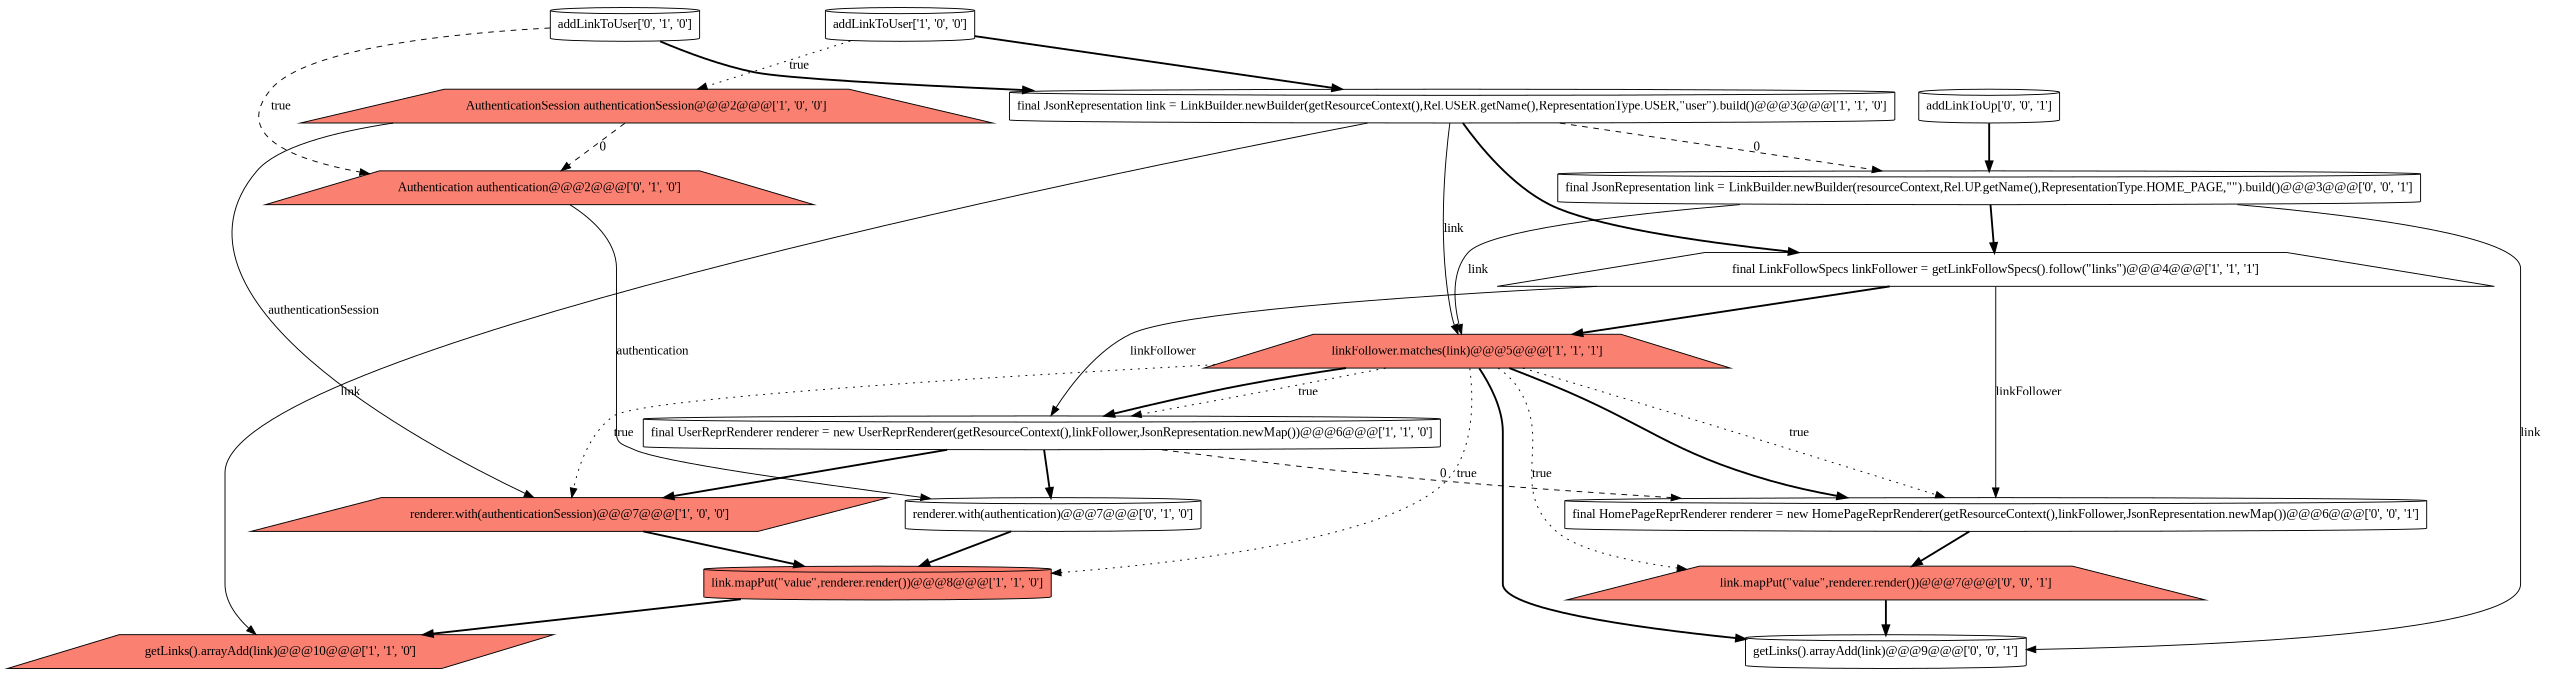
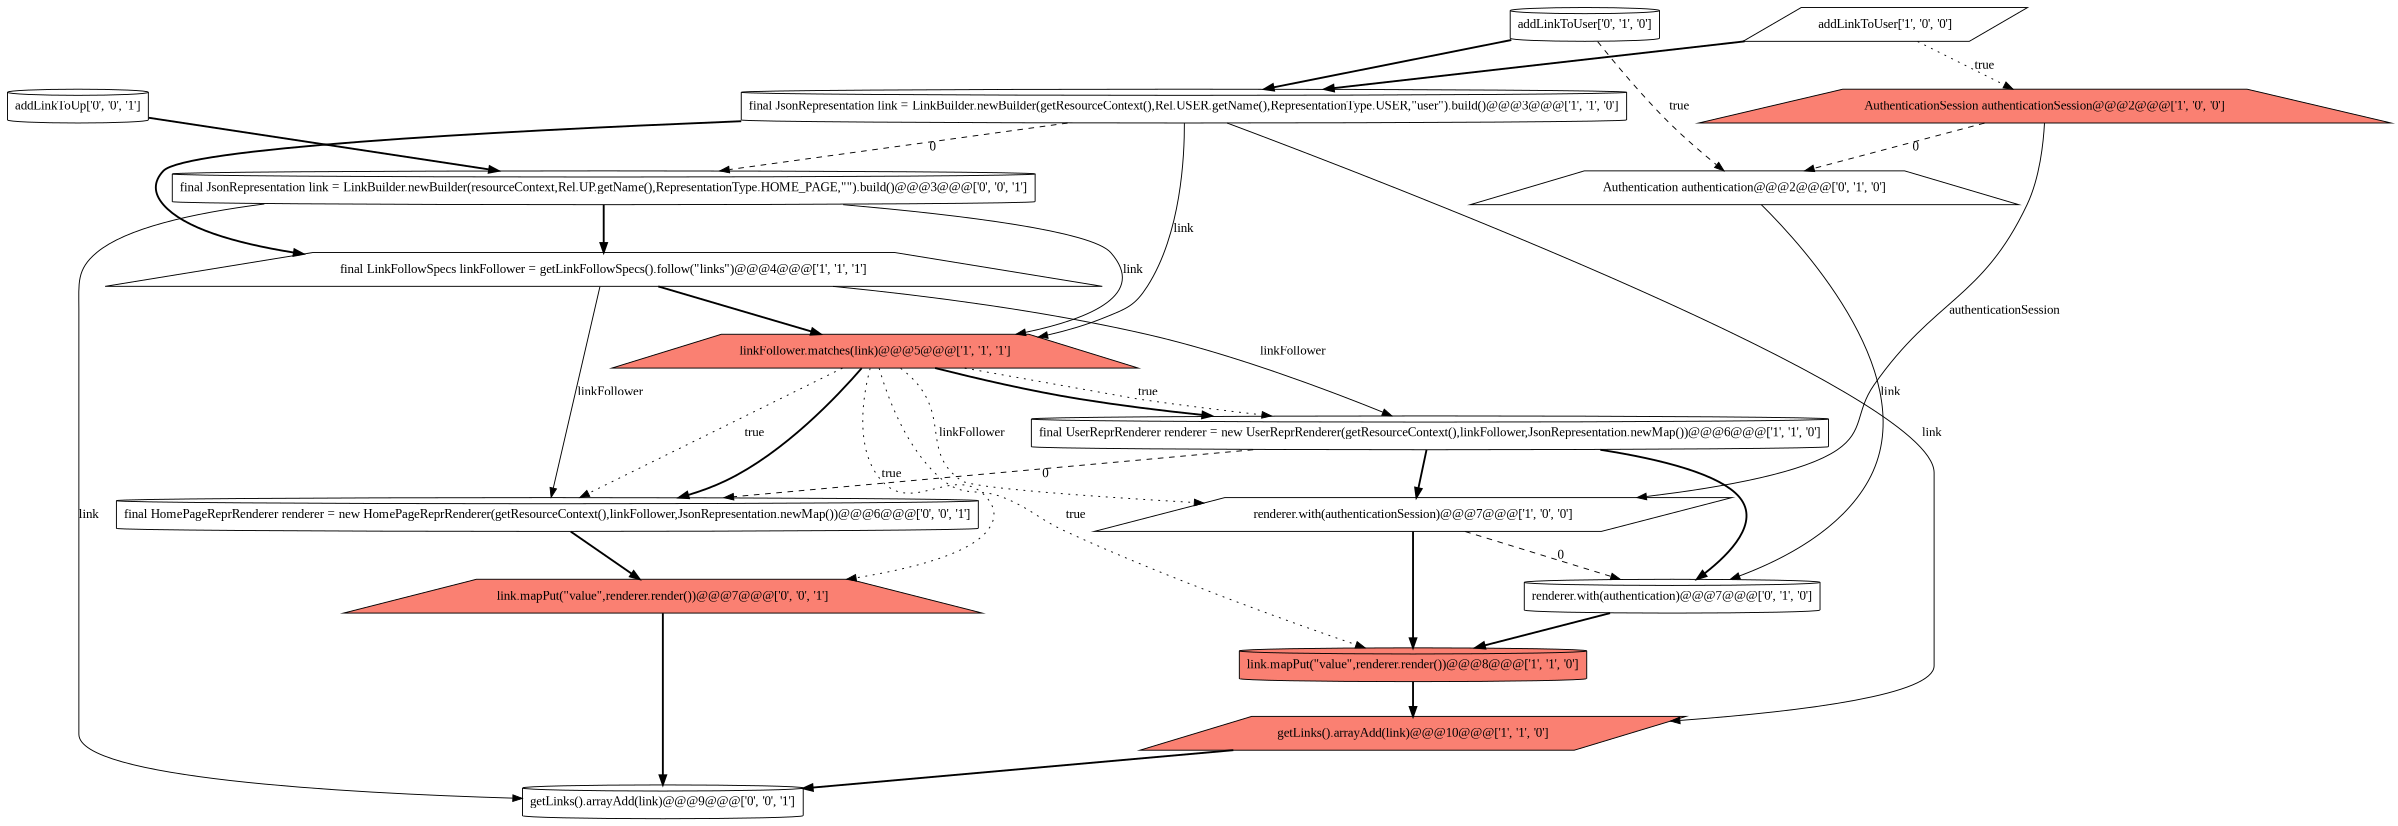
(900, 24) -> (1885, 24)
(540, 188) -> (1744, 188)
(653, 351) -> (1891, 392)
(624, 433) -> (972, 433)
(570, 515) -> (1413, 515)
none -> (1538, 554)
(1509, 593) -> (1023, 769)
